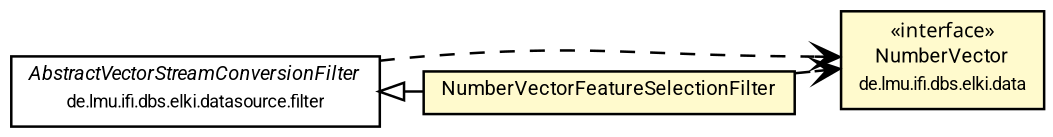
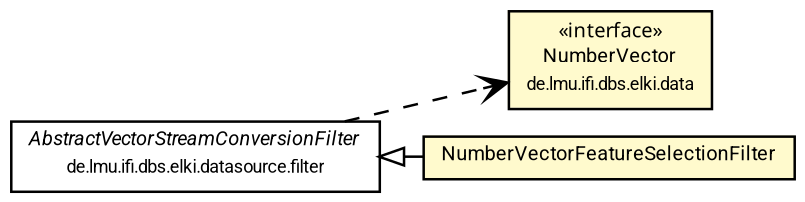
(805, 72) -> none
